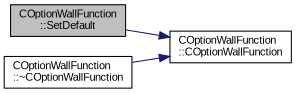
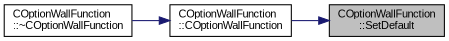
(142, 33) -> (305, 21)
